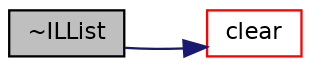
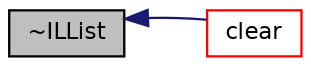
(154, 49) -> (177, 18)
